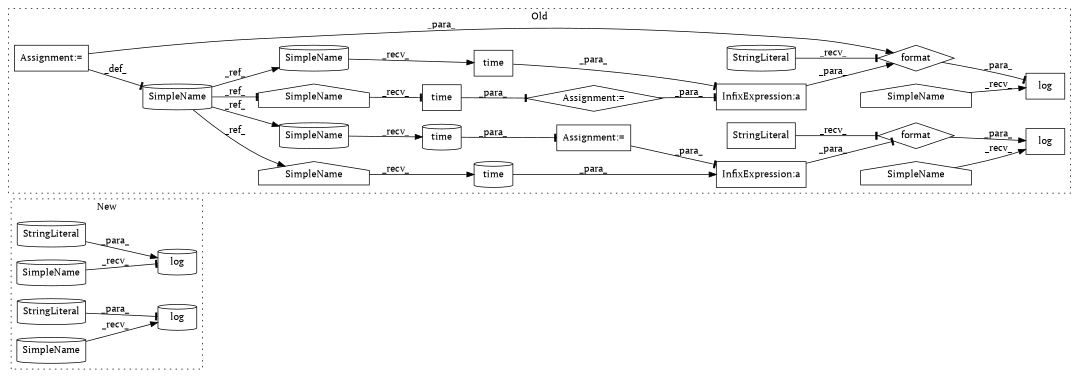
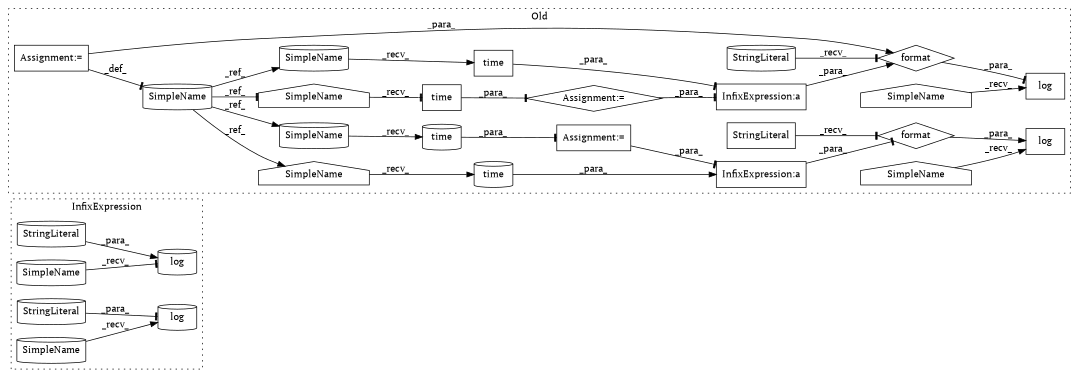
(107, 207) -> (107, 207)
